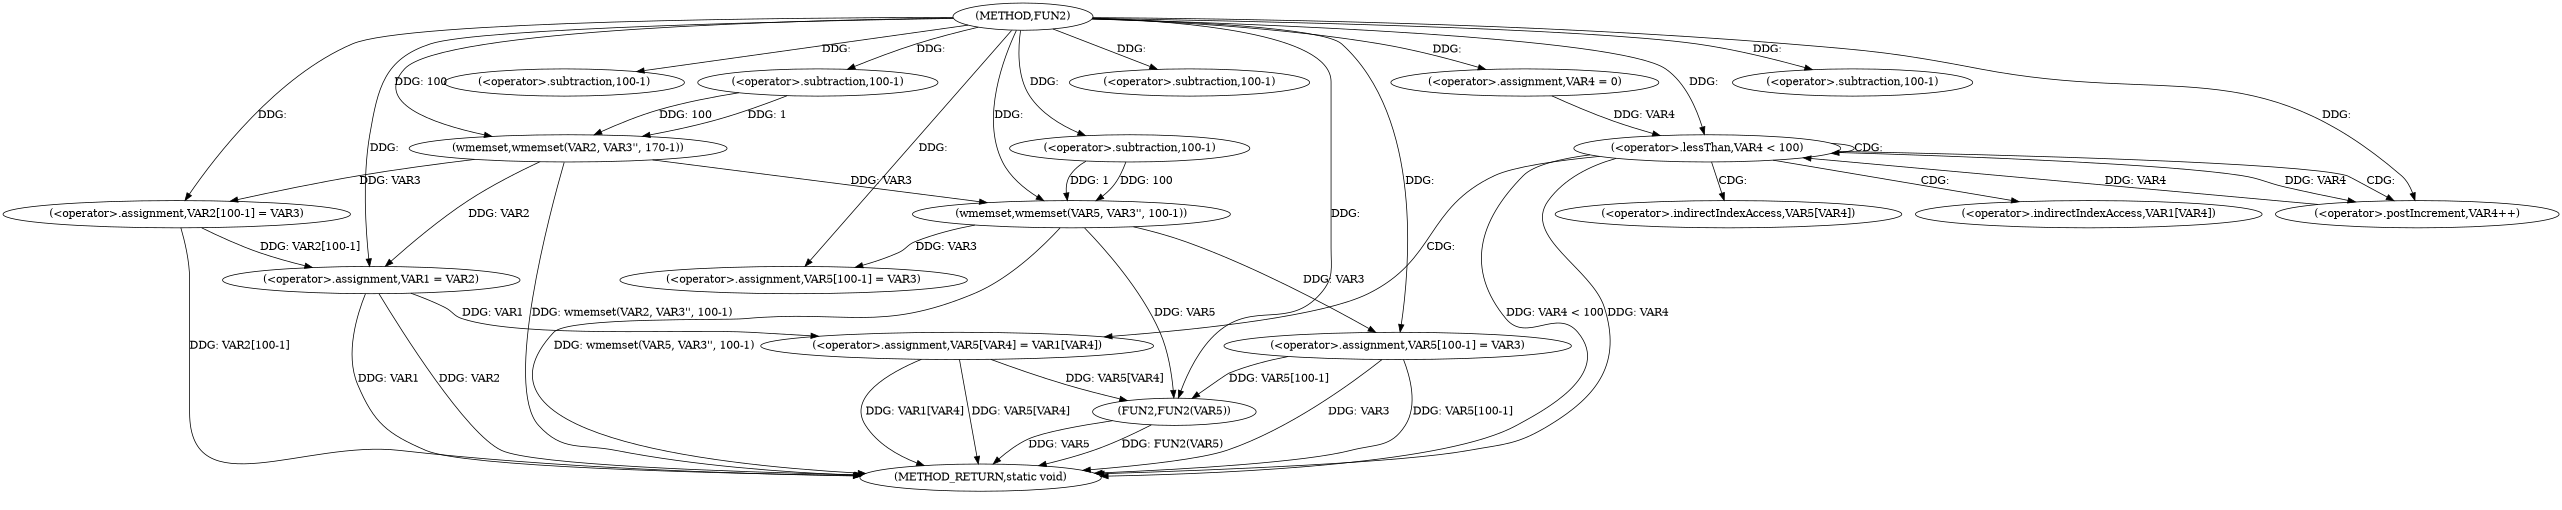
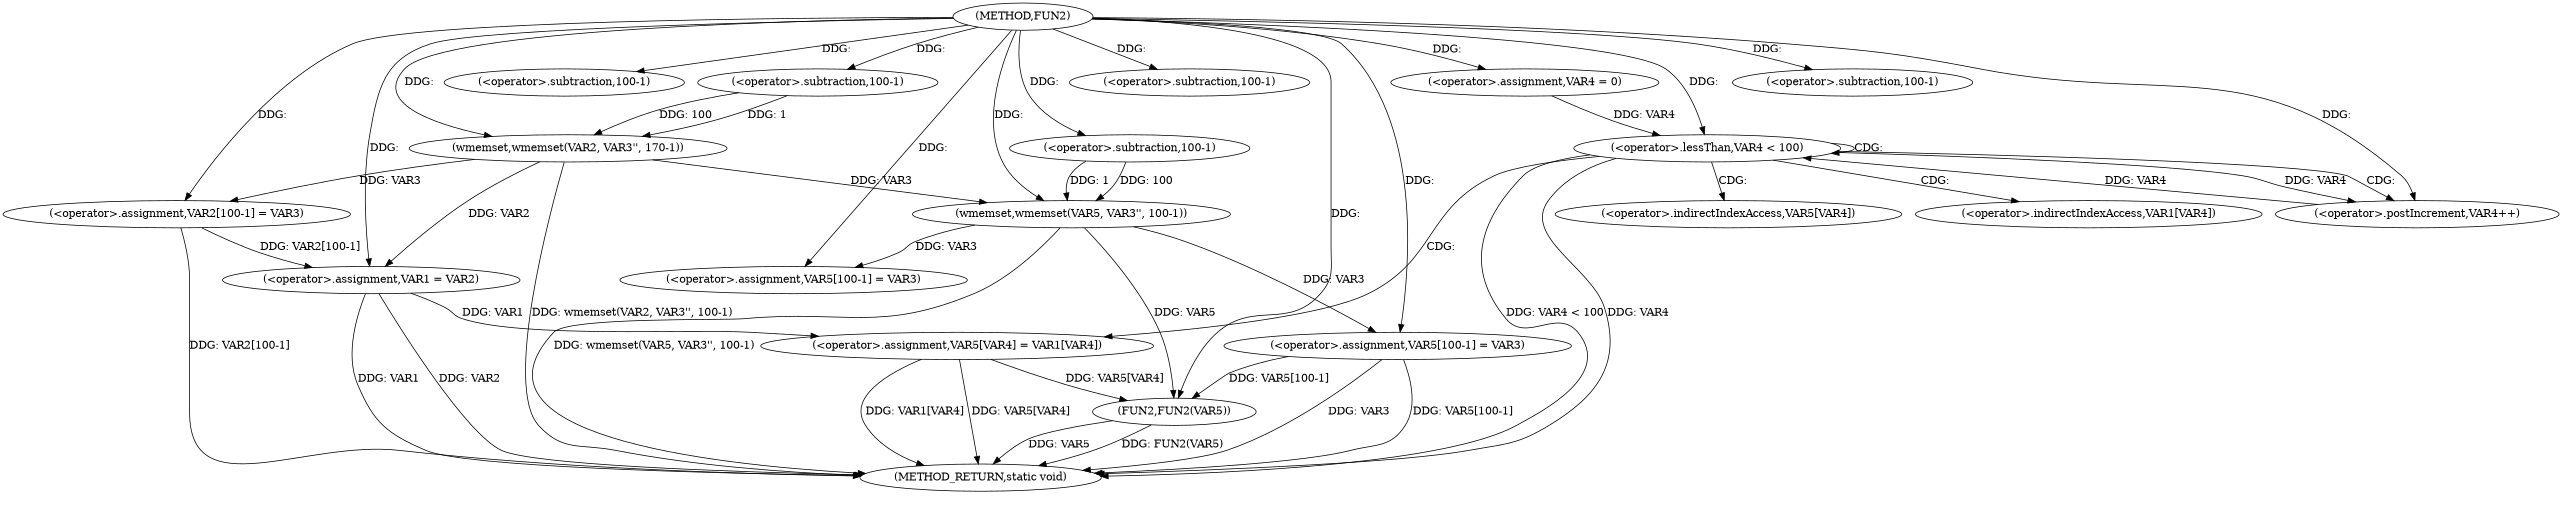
(421, 83) -> (421, 83)
